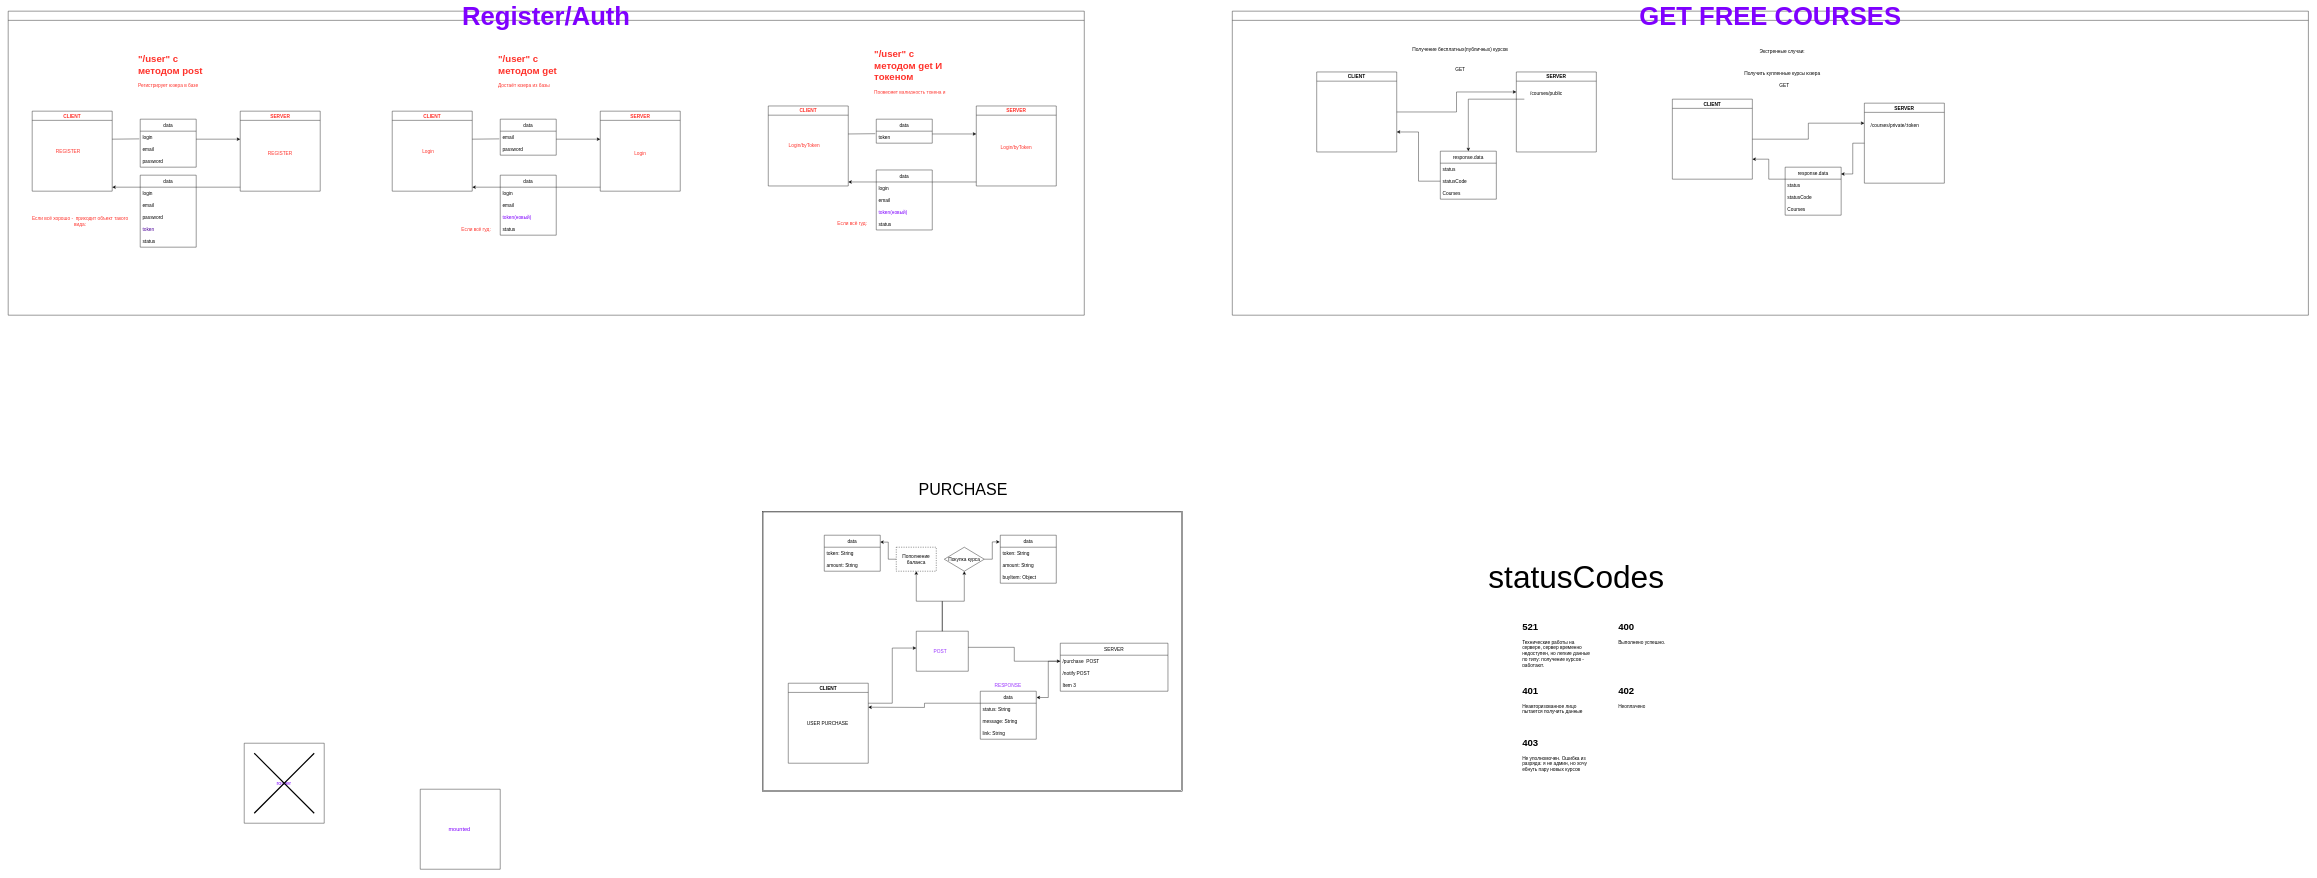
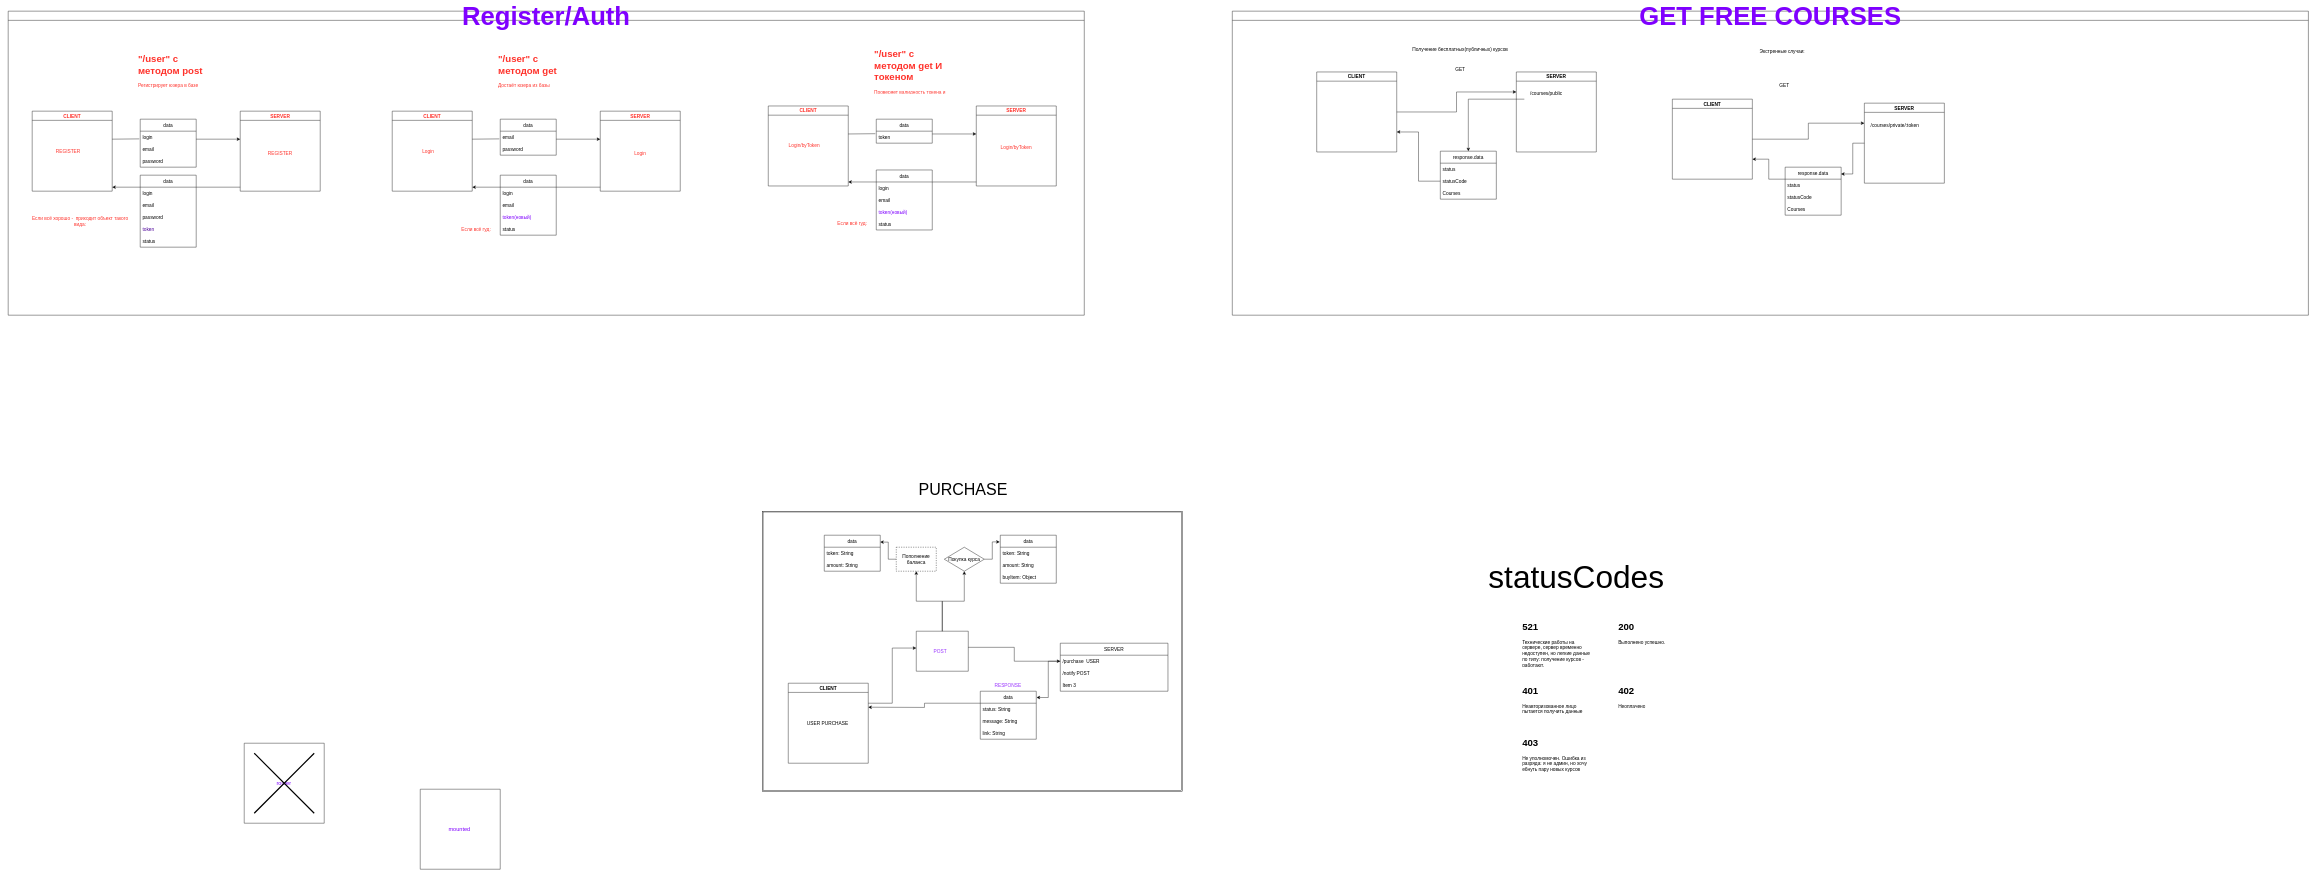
(1782, 73) -> none
(1641, 621) -> (1641, 621)
(1082, 661) -> (1082, 661)
